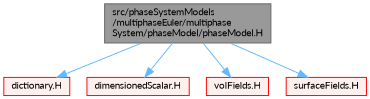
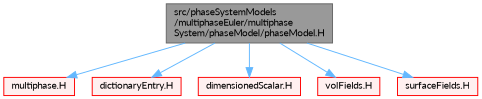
(37, 86) -> (39, 86)
none -> (137, 86)
